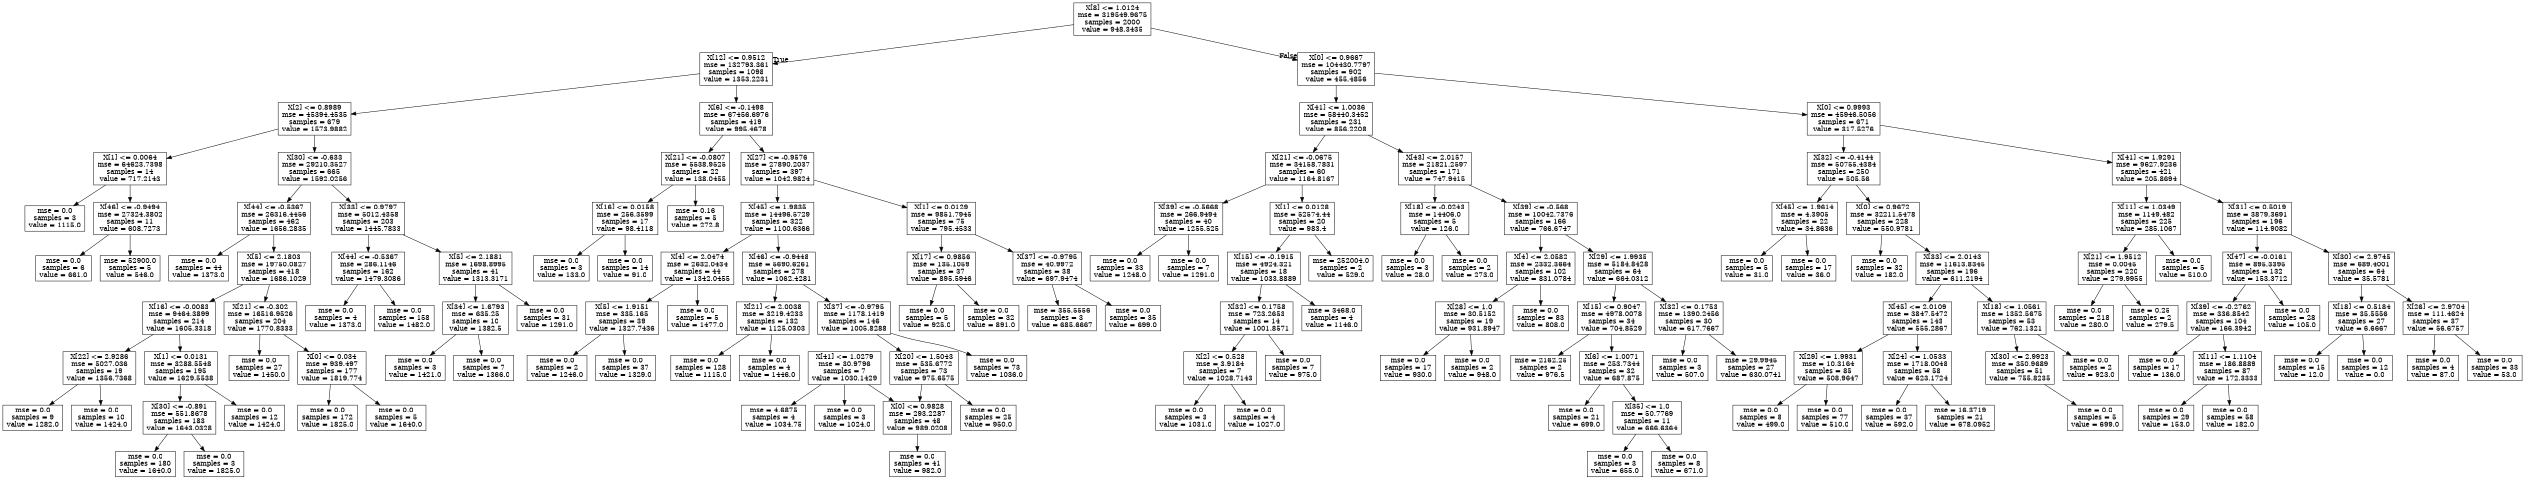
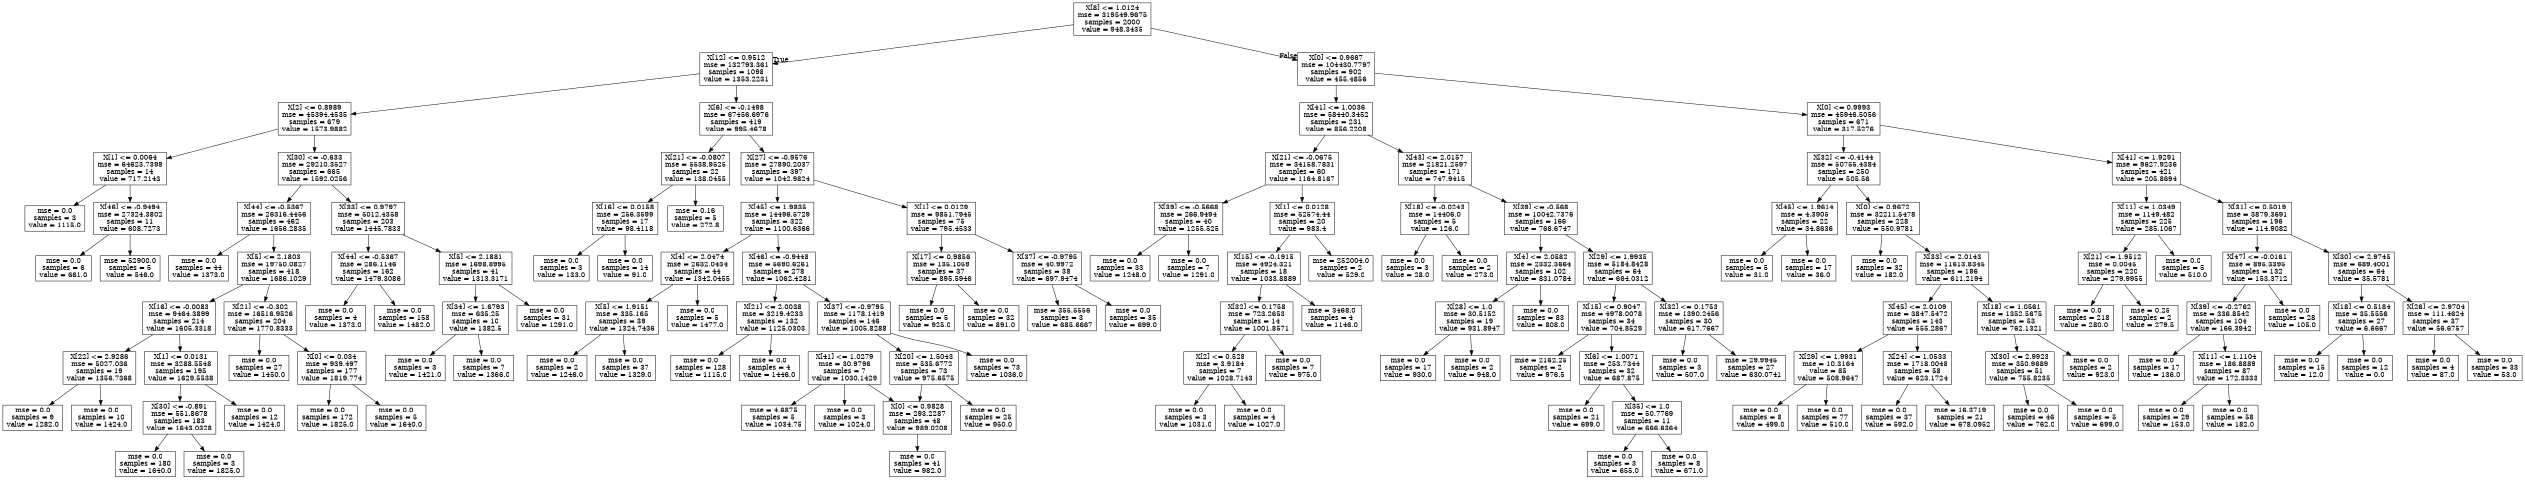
(622, 318) -> (622, 318)
(1828, 368) -> (1828, 368)
(774, 418) -> (774, 418)
none -> (2031, 418)
